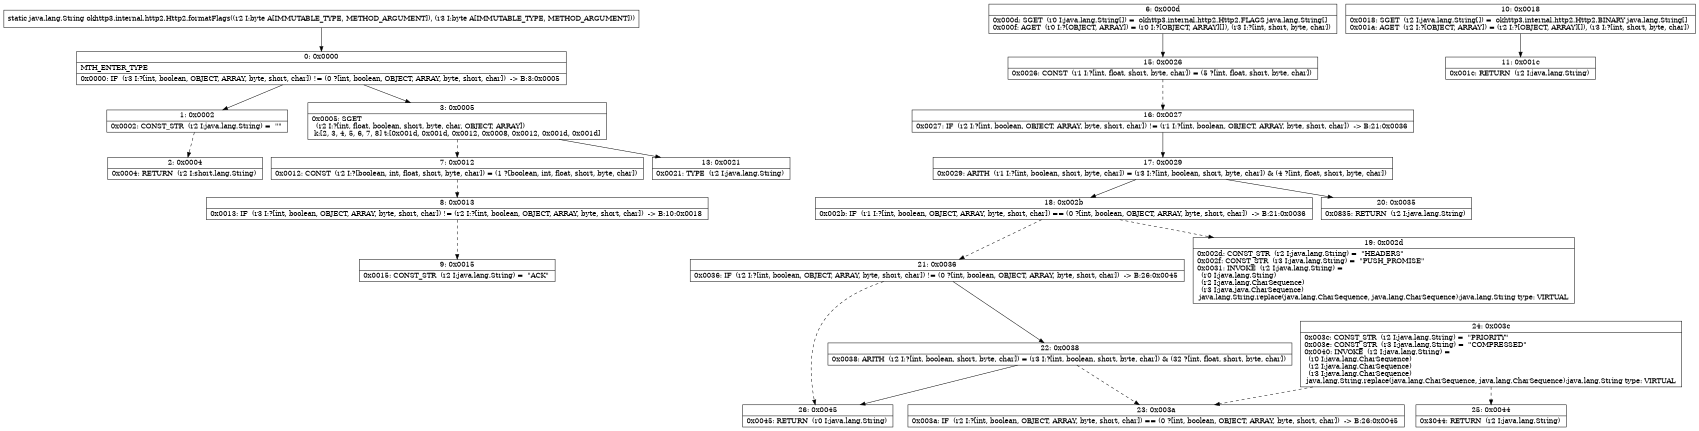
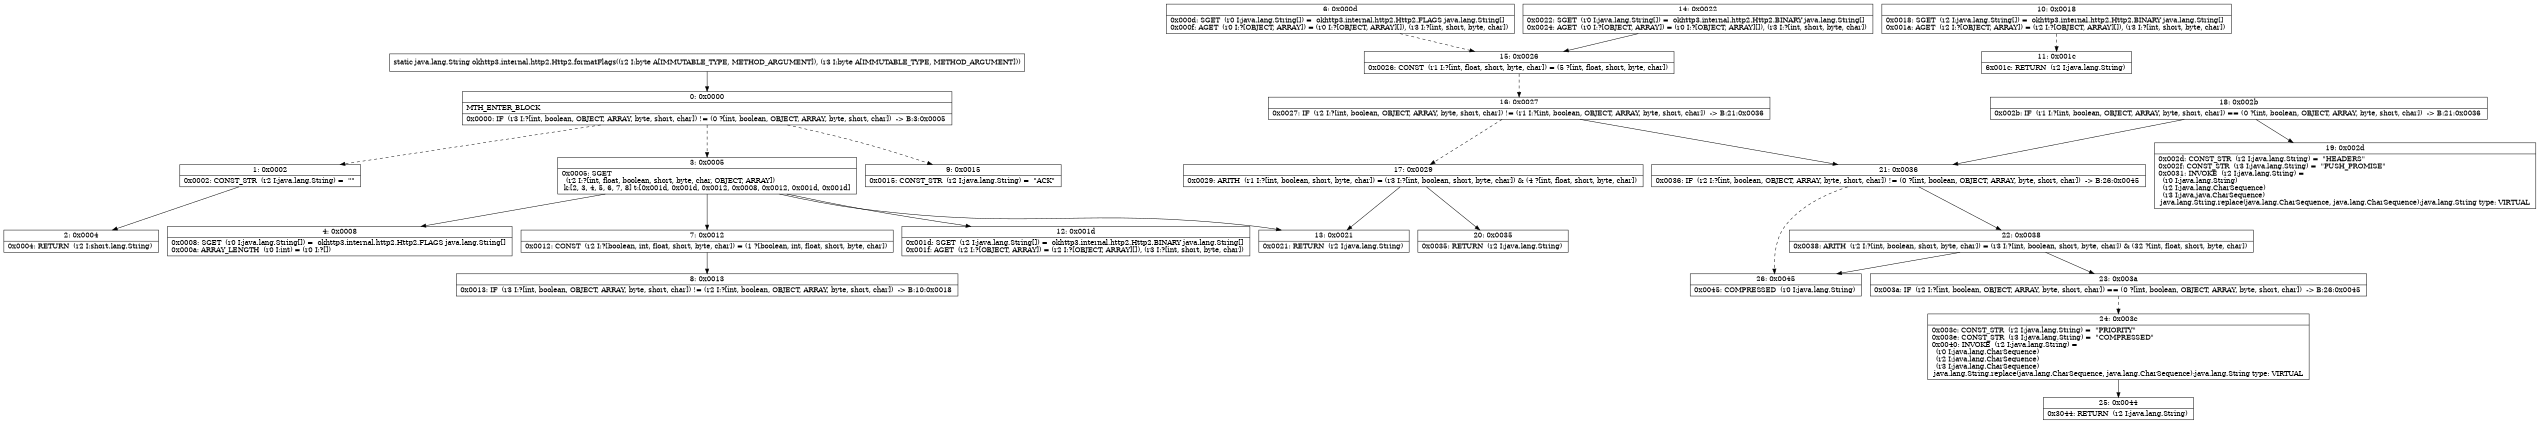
none -> (1698, 19)
(1163, 43) -> (1435, 42)
(1521, 43) -> (2057, 40)
(114, 68) -> (503, 108)
(1521, 73) -> (2057, 68)
(385, 93) -> (707, 139)
(255, 96) -> (473, 144)
(192, 142) -> (178, 208)
(1163, 142) -> (1468, 141)
none -> (1706, 142)
(457, 146) -> (707, 210)
(721, 174) -> (1334, 246)
(457, 186) -> (707, 261)
(1116, 188) -> (1376, 207)
(1396, 214) -> (1493, 246)
(1164, 228) -> (2272, 130)
(457, 237) -> (858, 142)
(1003, 238) -> (2071, 142)
none -> (340, 241)
none -> (1076, 241)
(1106, 384) -> (2068, 262)
(1491, 393) -> (2118, 386)
(1266, 395) -> (2118, 303)
(818, 421) -> (1776, 290)
